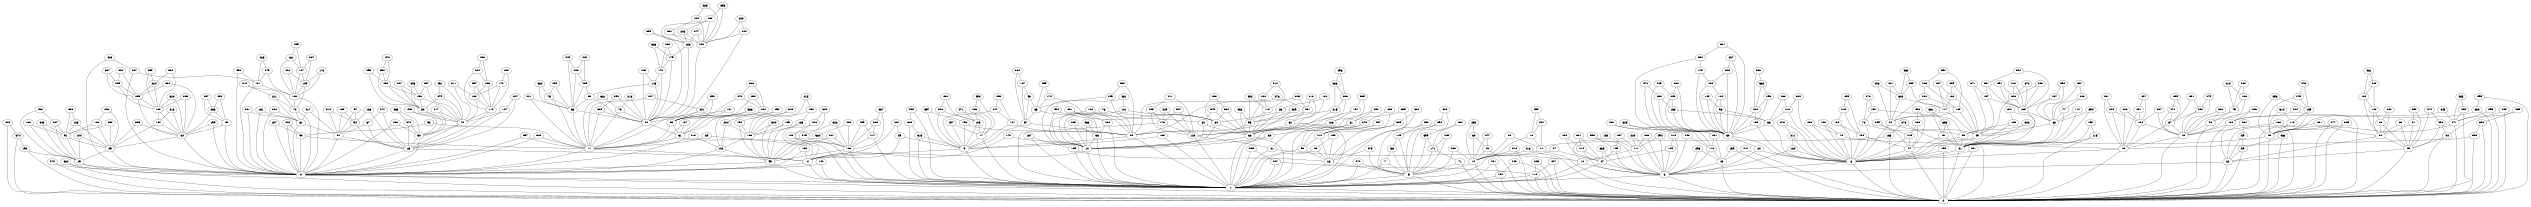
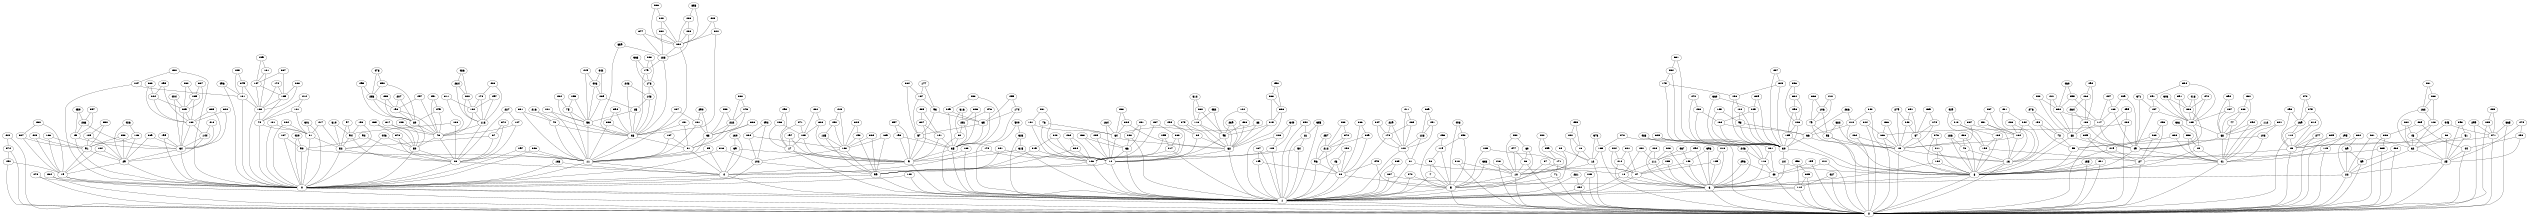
(669, 25) -> (671, 51)
none -> (924, 84)
none -> (1596, 136)
none -> (1797, 162)
